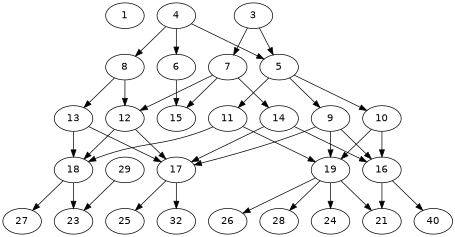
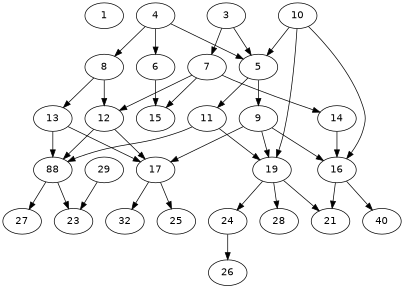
(327, 91) -> (280, 39)
(231, 143) -> none
(74, 170) -> (53, 170)
(282, 194) -> (228, 244)
